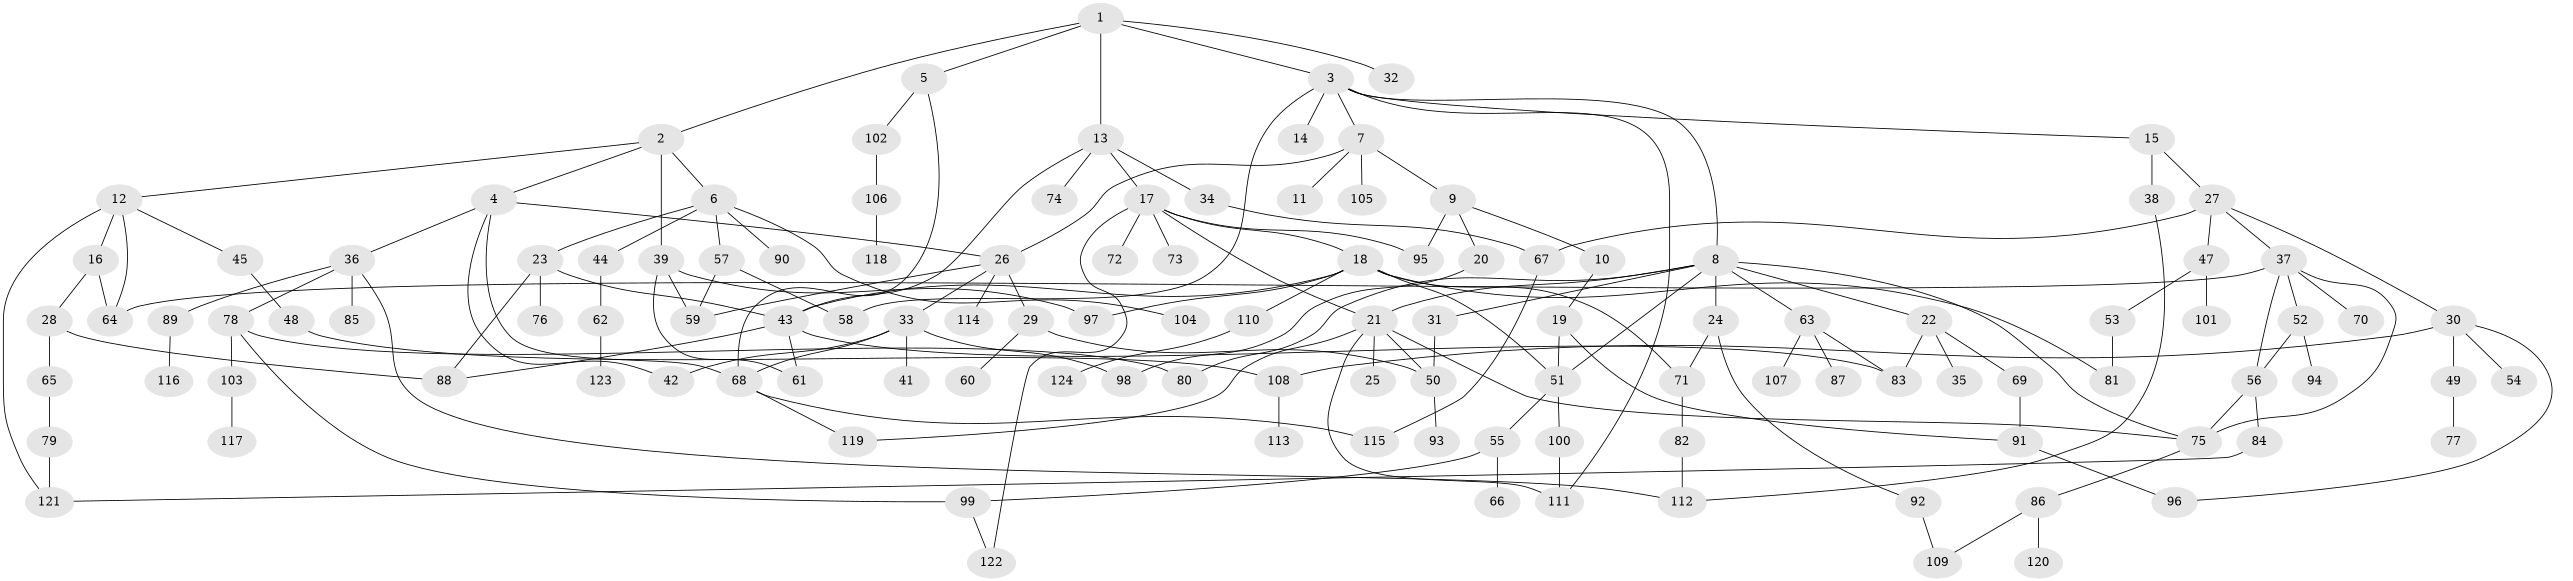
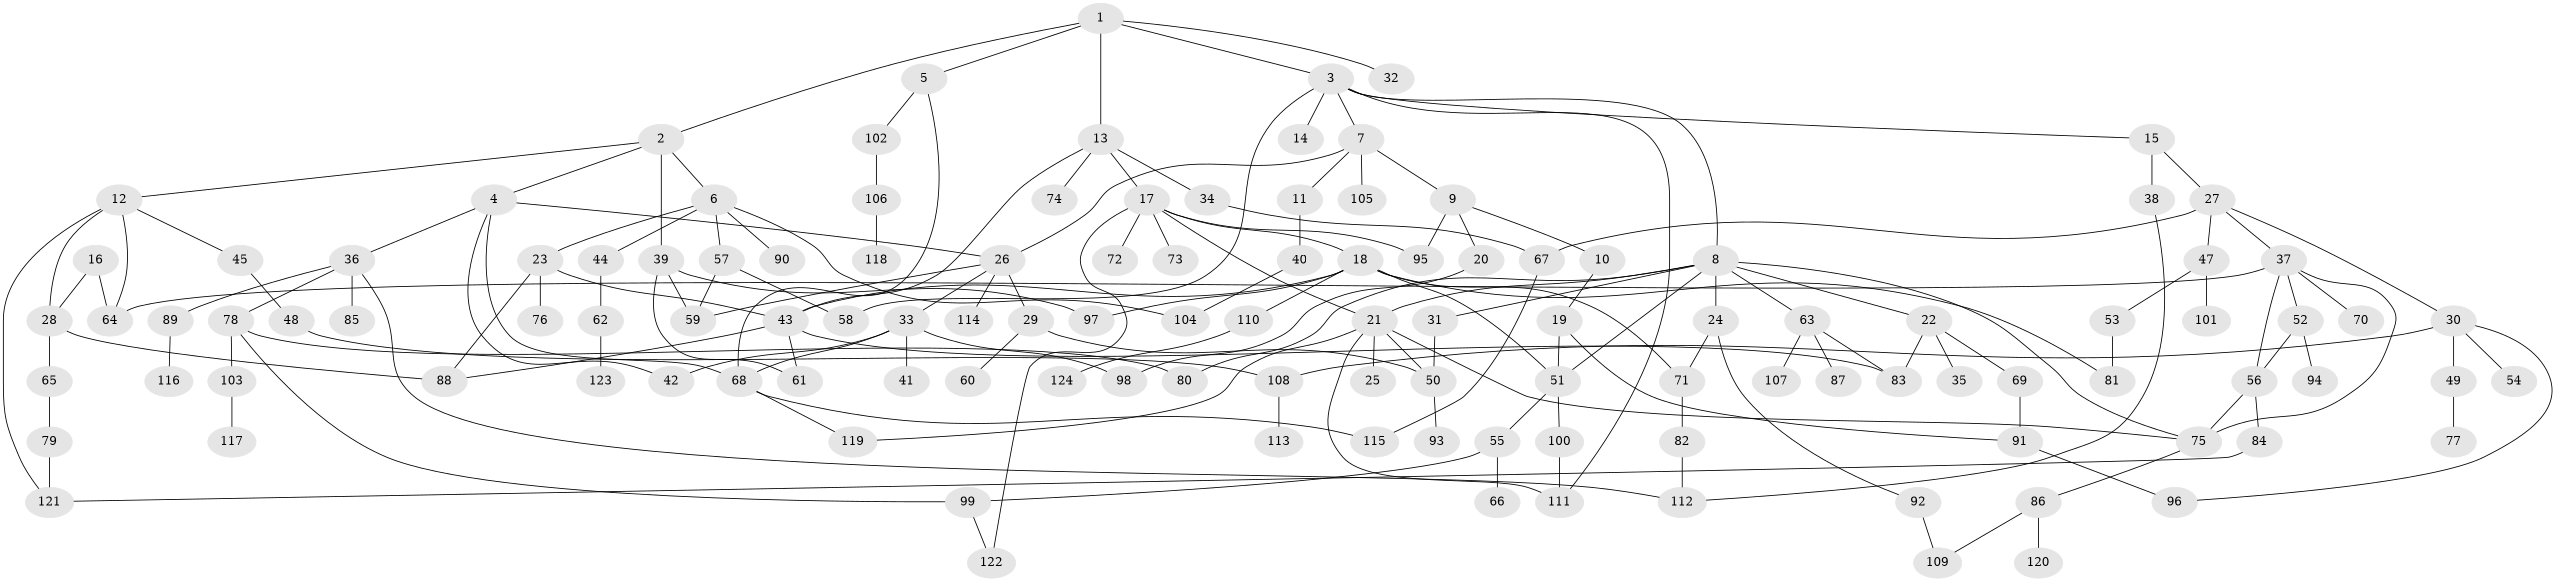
(108, 230) -> (63, 250)
none -> (1300, 260)
